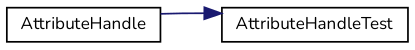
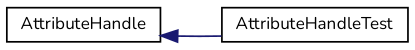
(182, 13) -> (200, 36)
